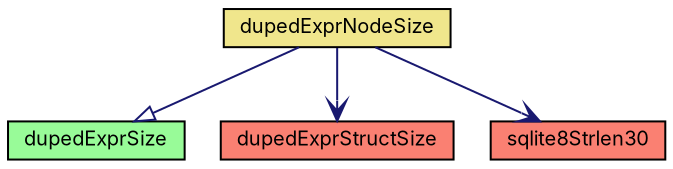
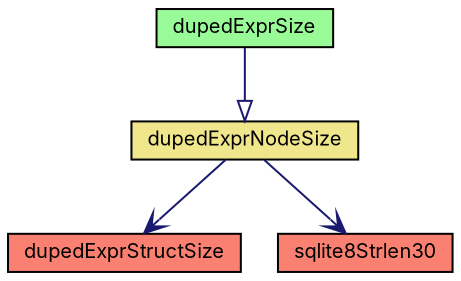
(226, 80) -> (245, 74)
